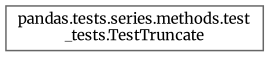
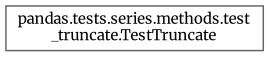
(135, 28) -> (135, 28)
